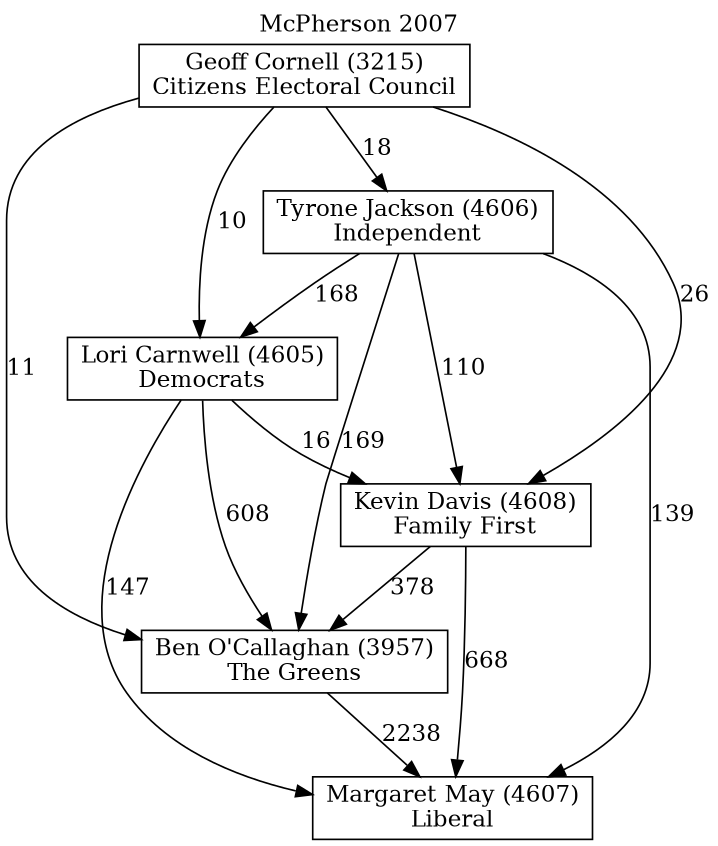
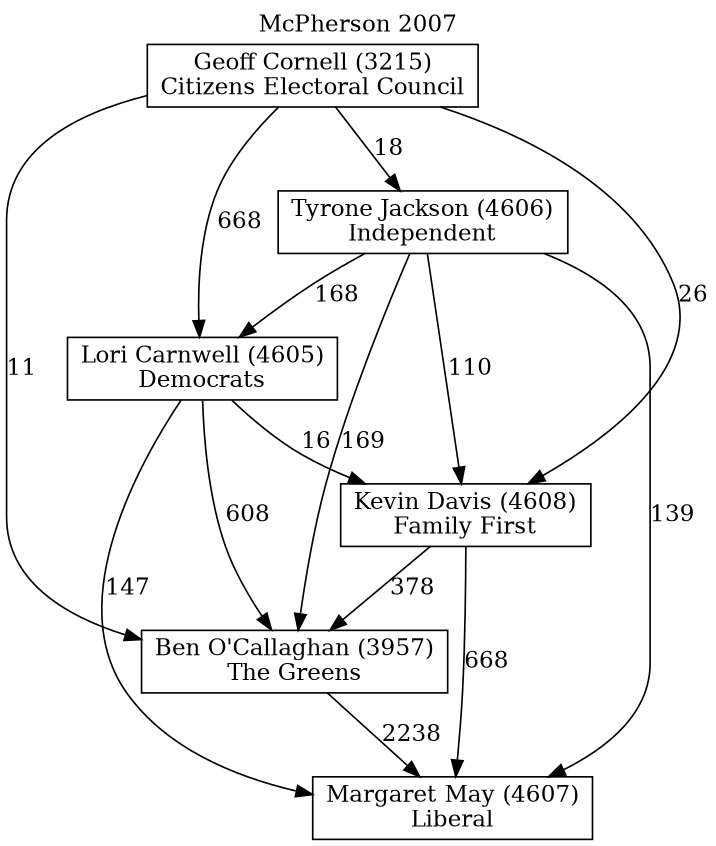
(233, 222) -> (240, 222)
